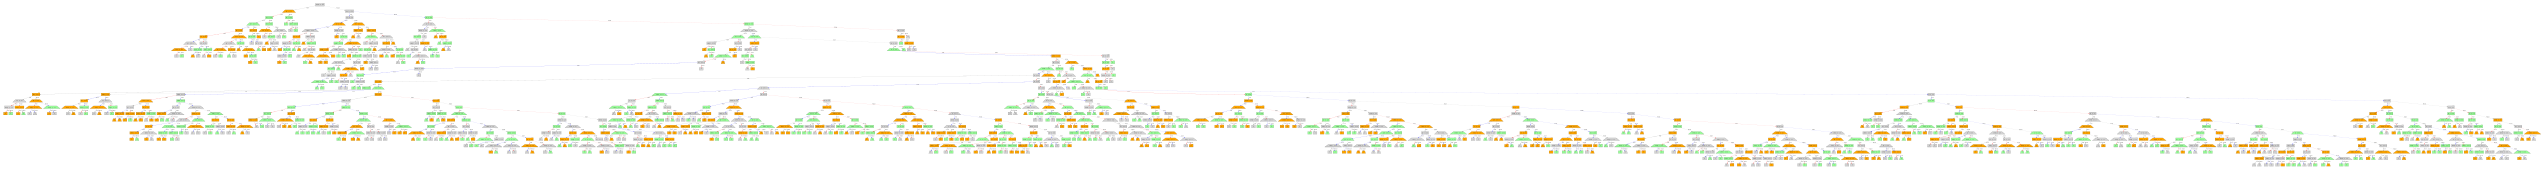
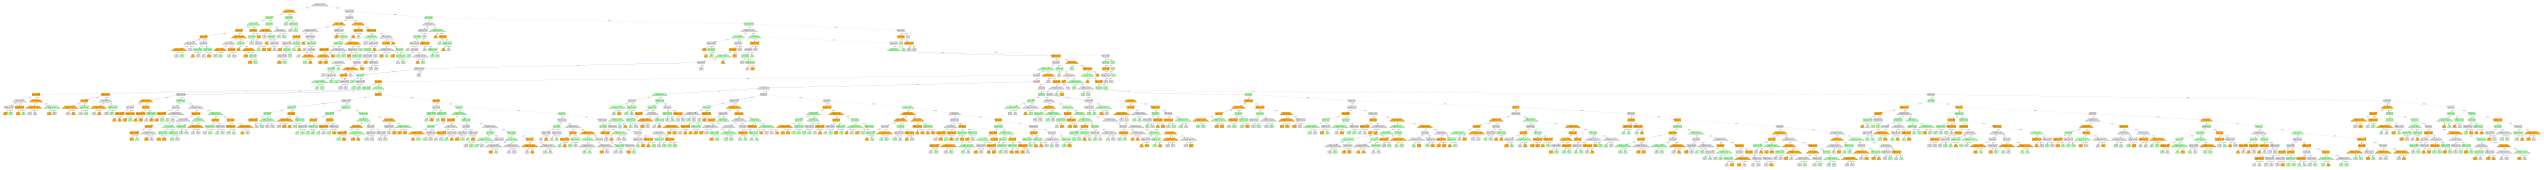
(320, 5) -> (320, 5)
